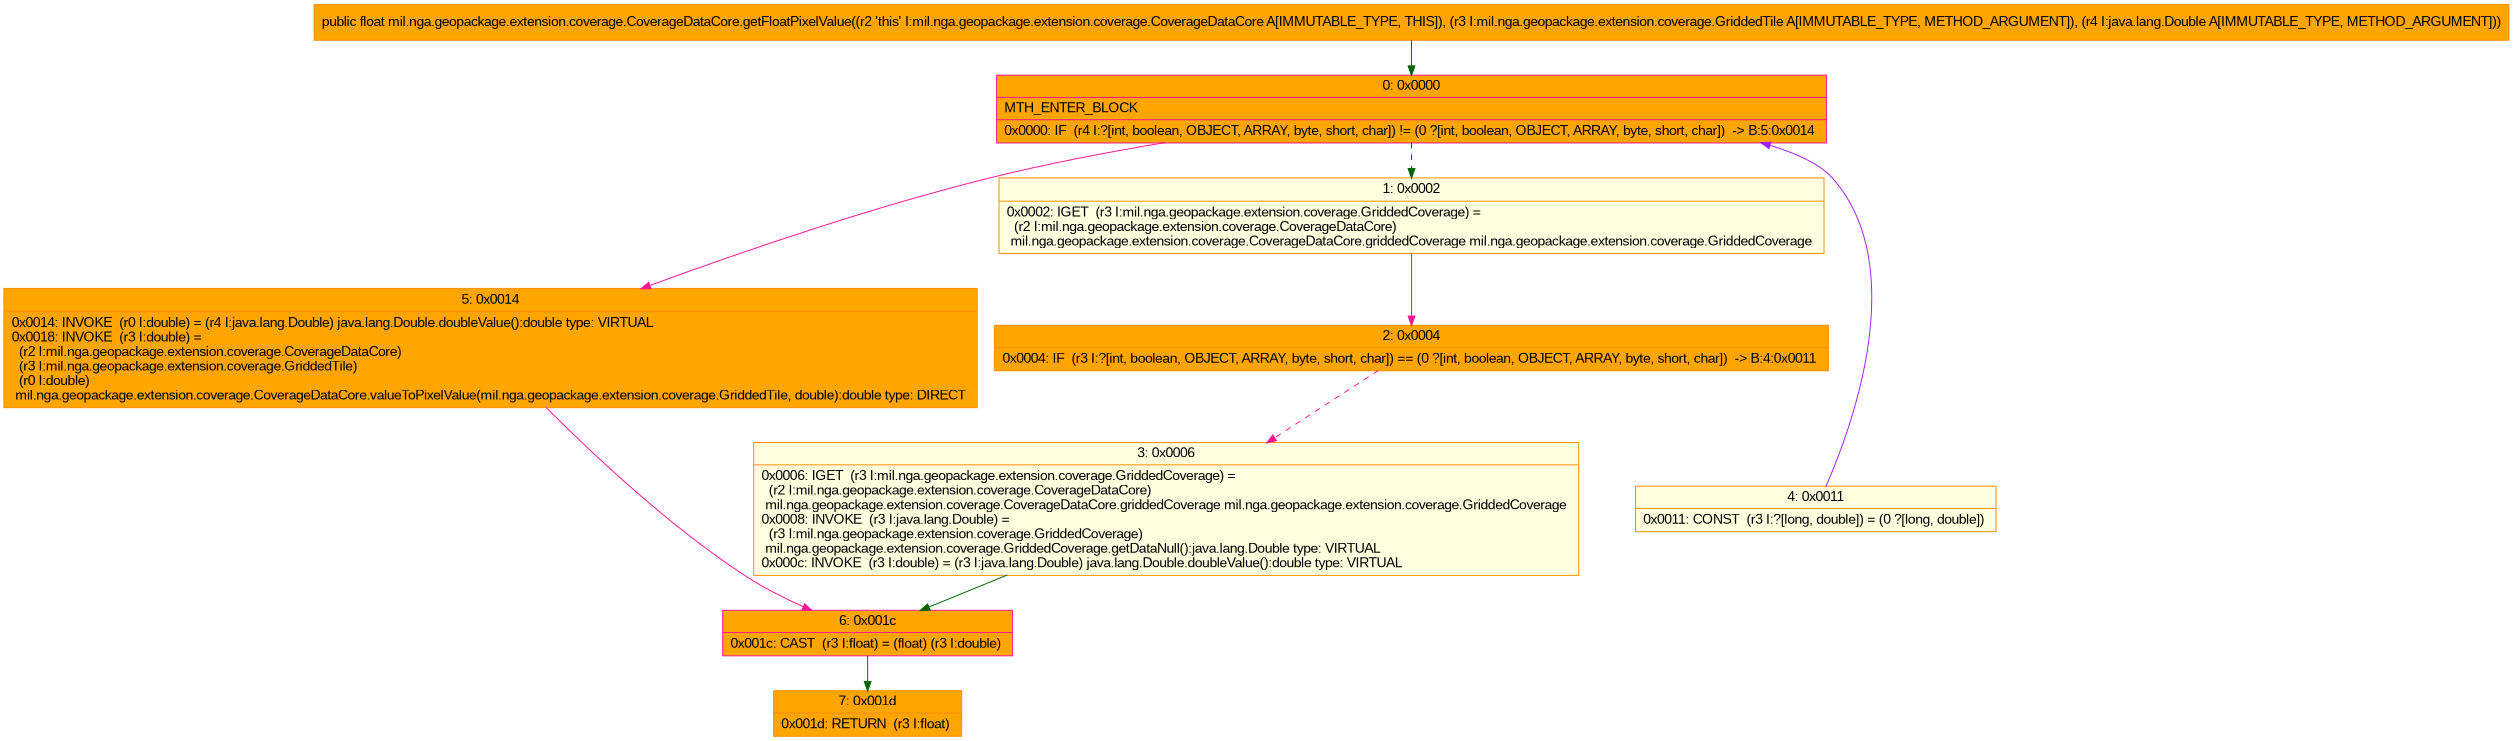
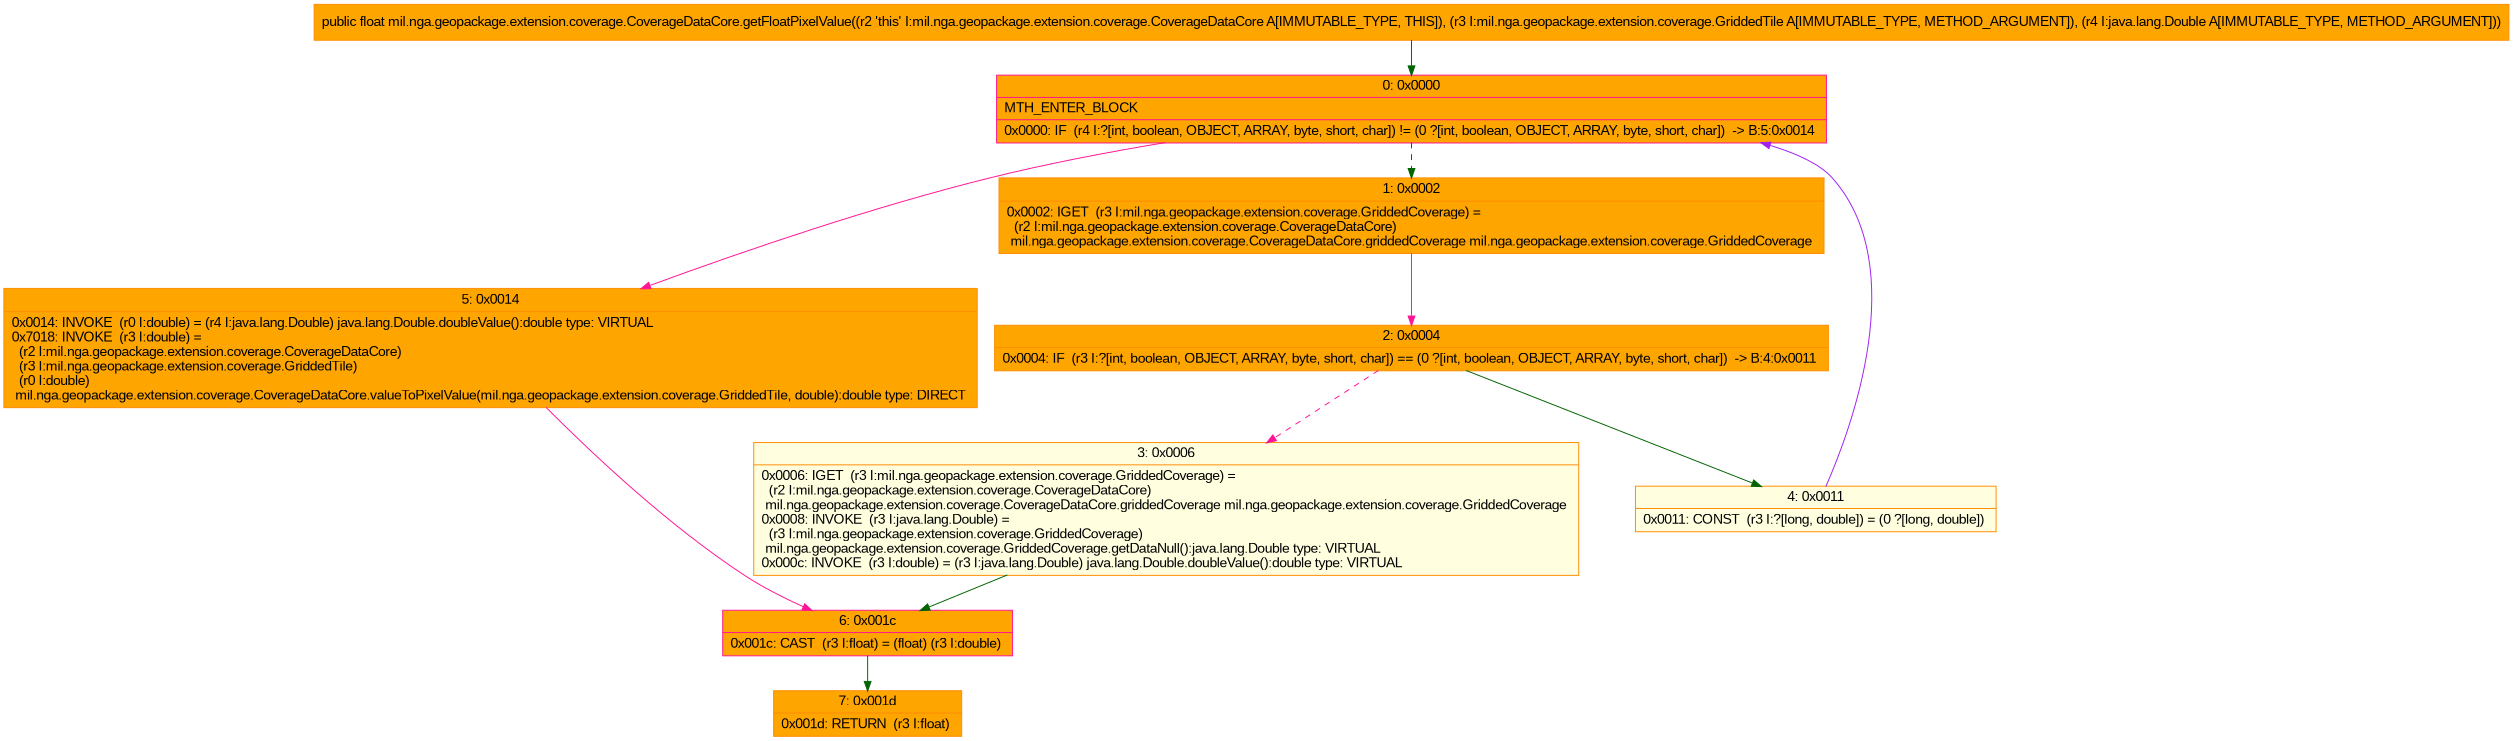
(1412, 216) -> (1412, 216)
(109, 337) -> (109, 337)
none -> (1609, 427)
